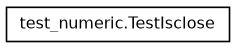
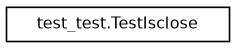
(118, 24) -> (118, 24)
